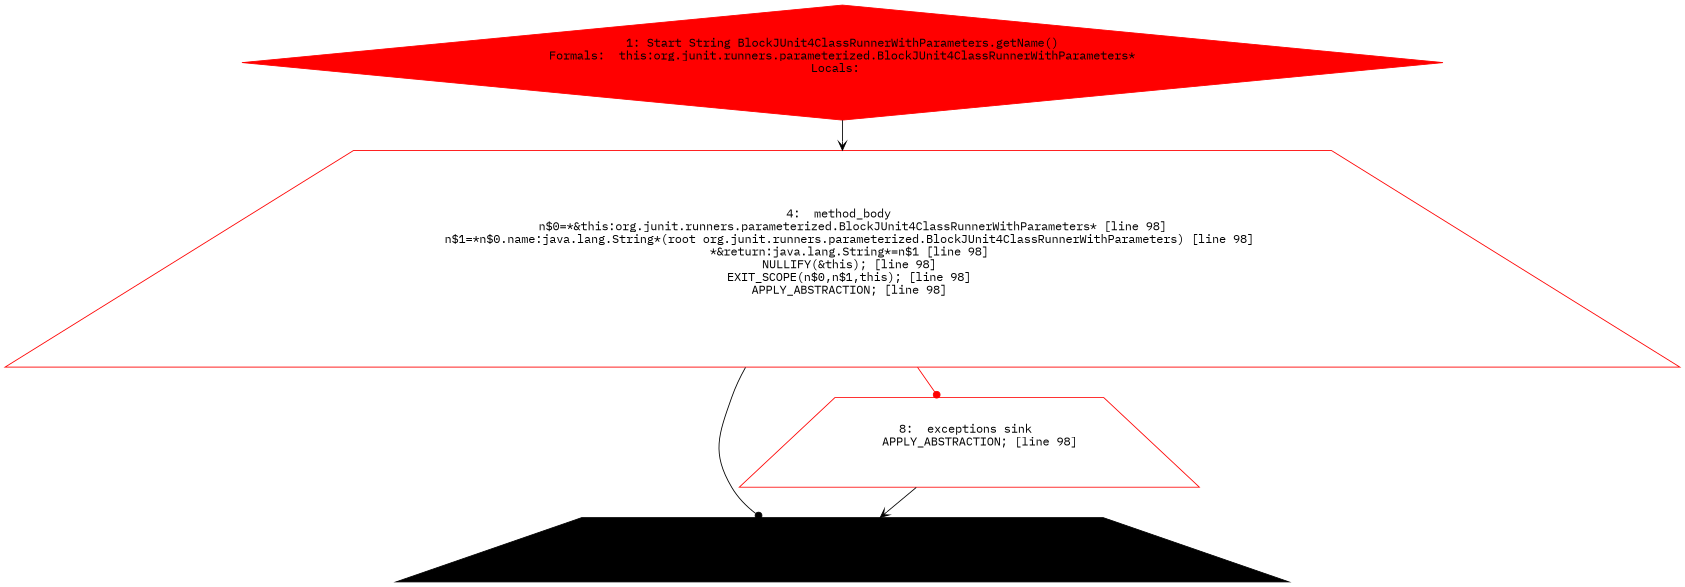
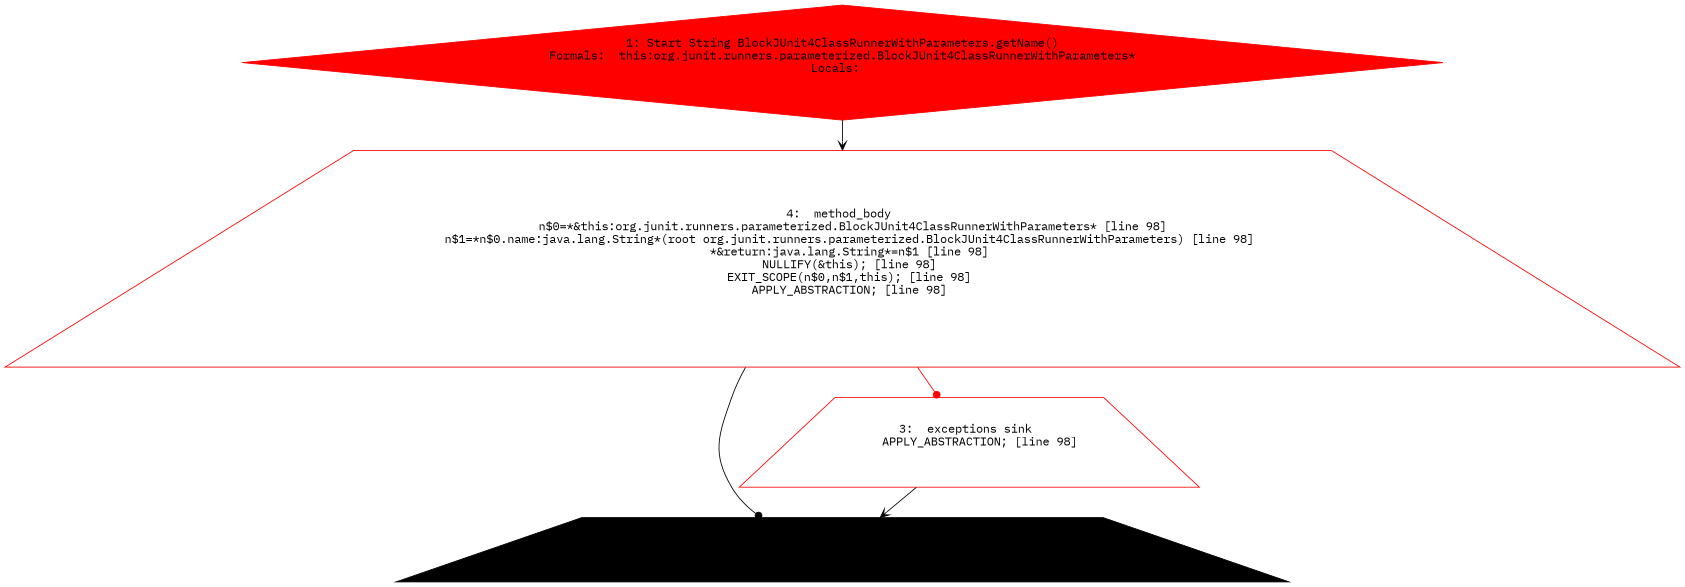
(969, 442) -> (969, 442)
